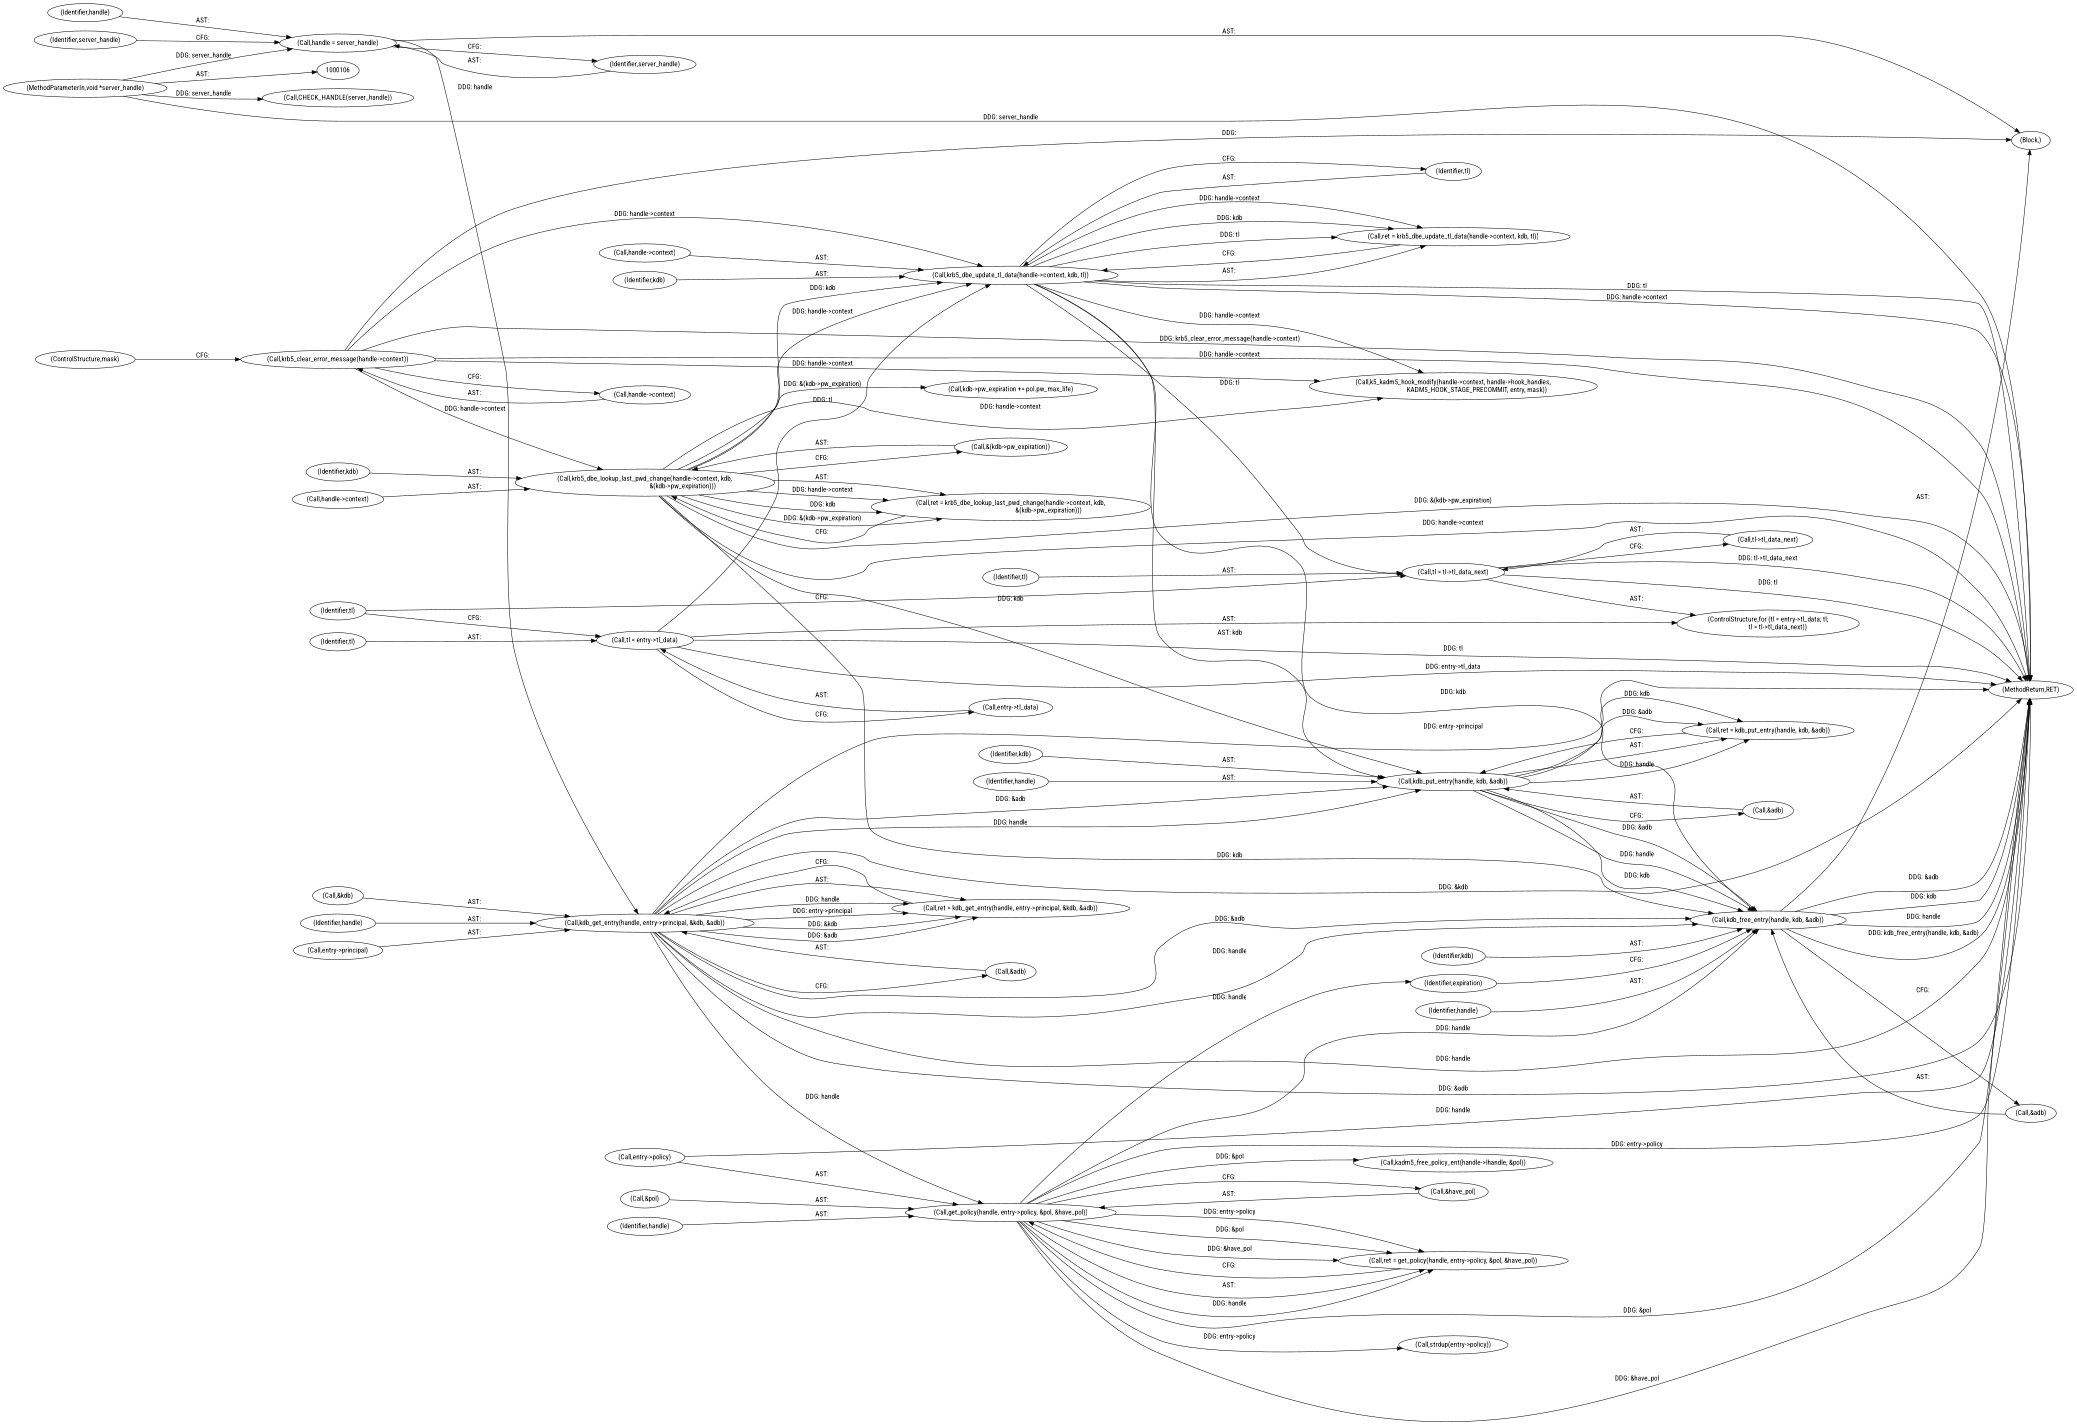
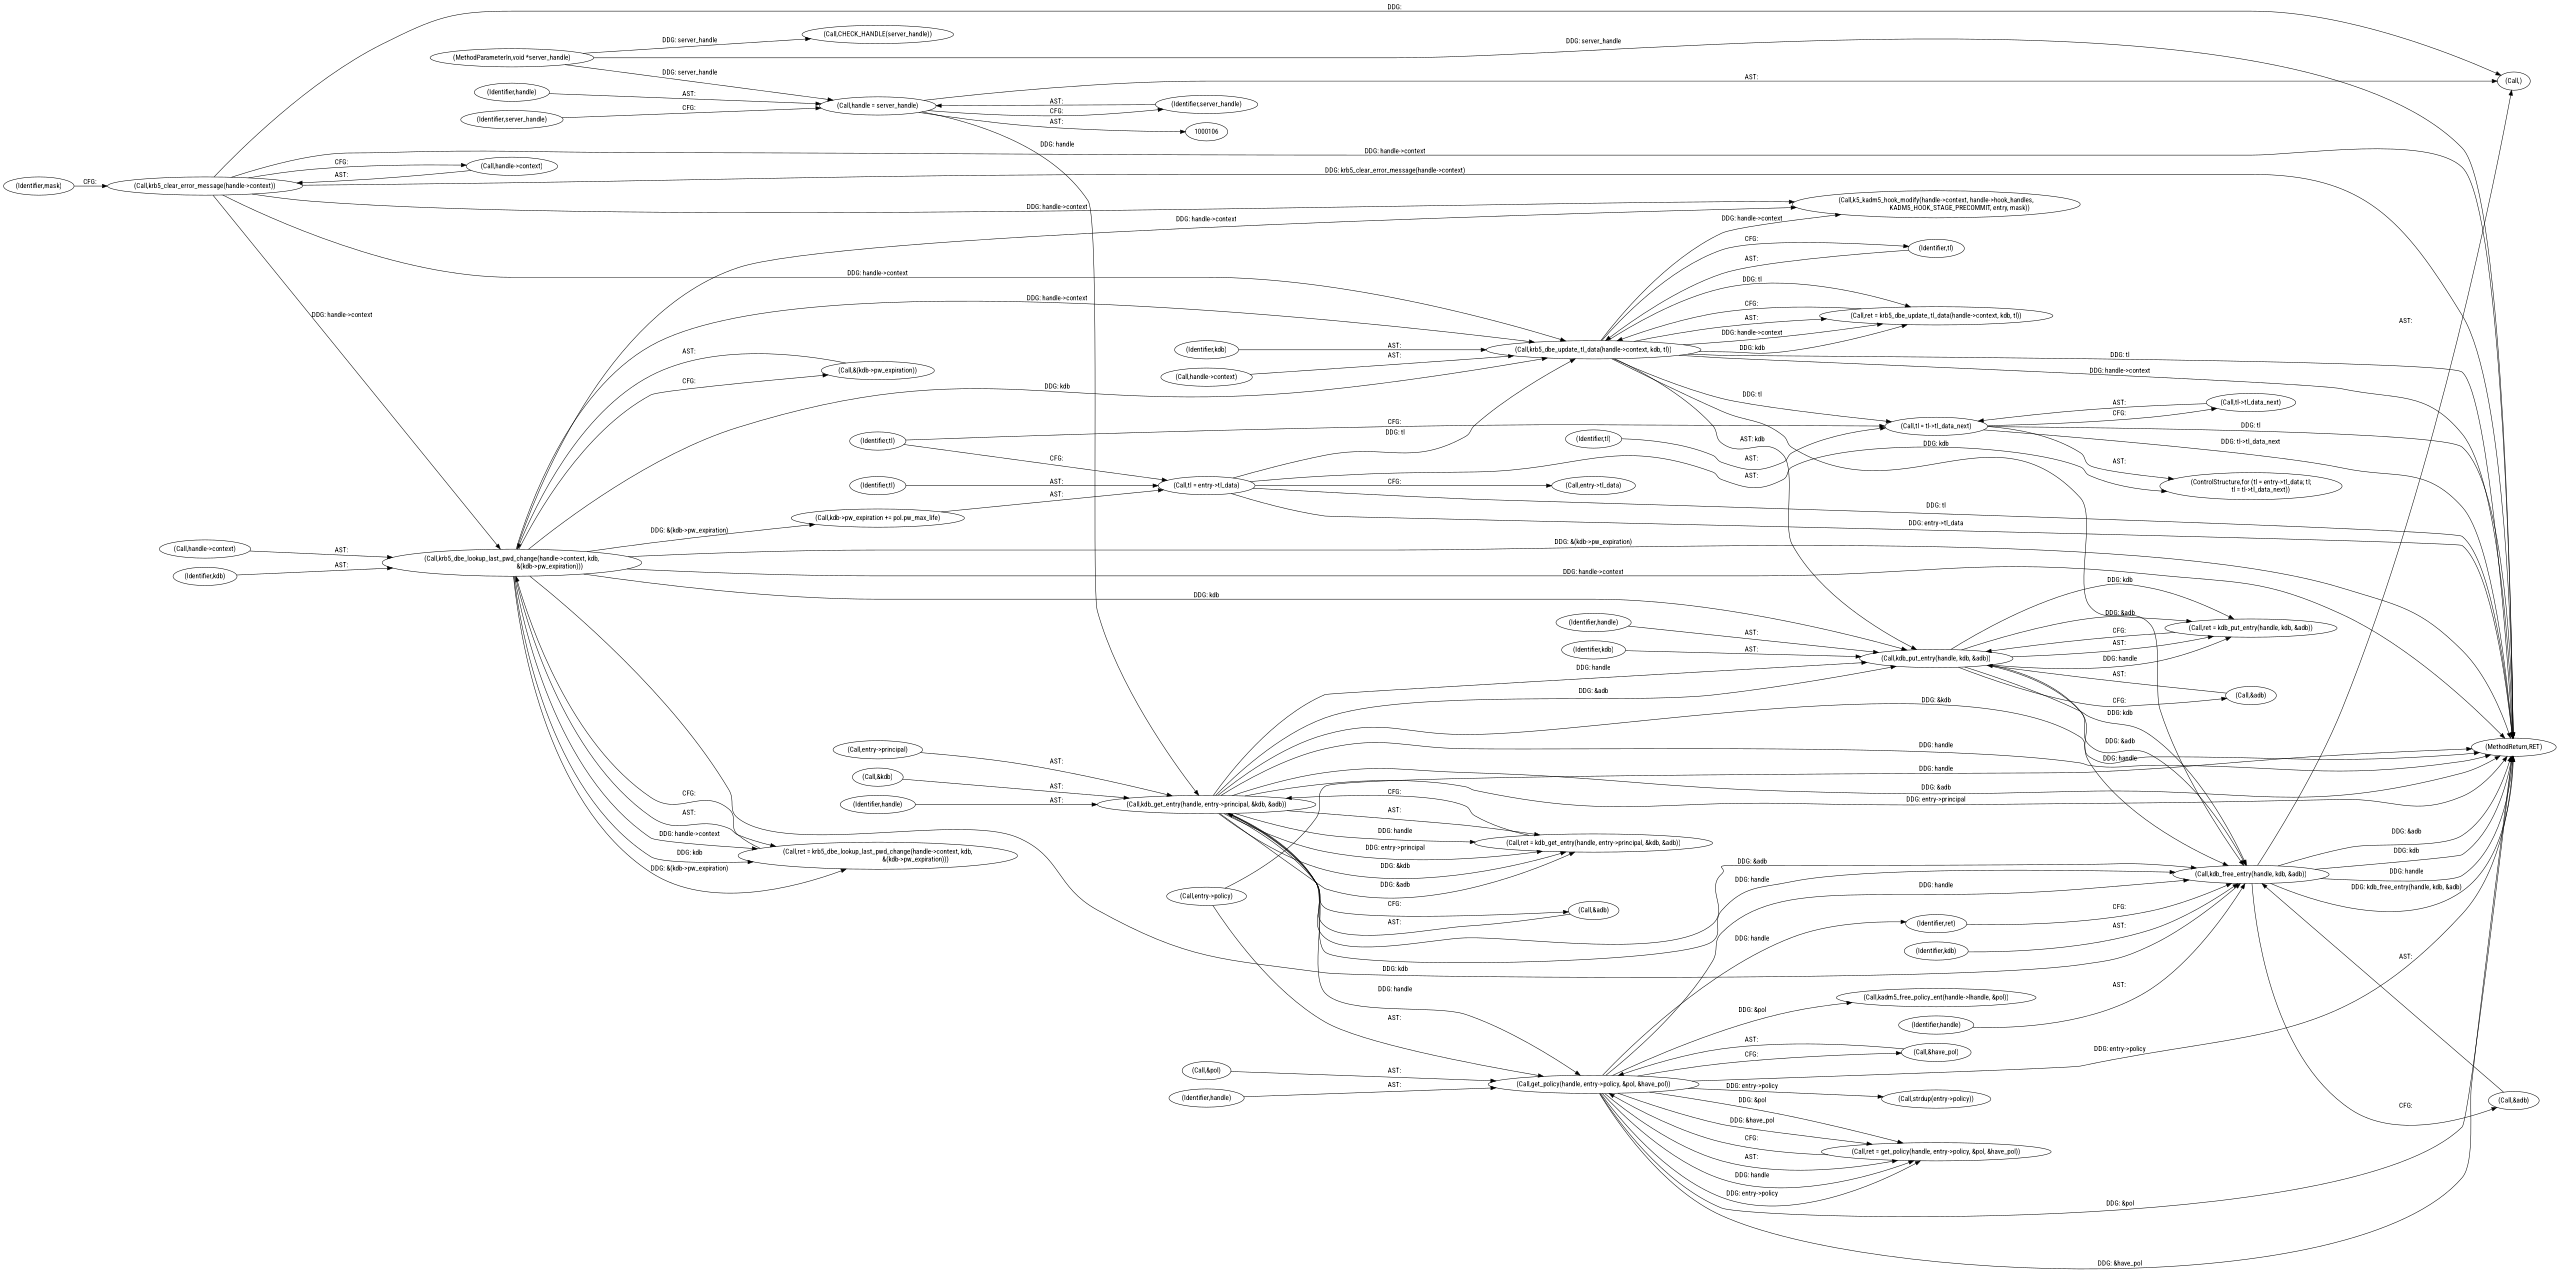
(234, 78) -> (1049, 127)
(2031, 140) -> (2514, 81)
(85, 359) -> (39, 186)
(813, 704) -> (1050, 501)
(1453, 983) -> (1936, 924)
